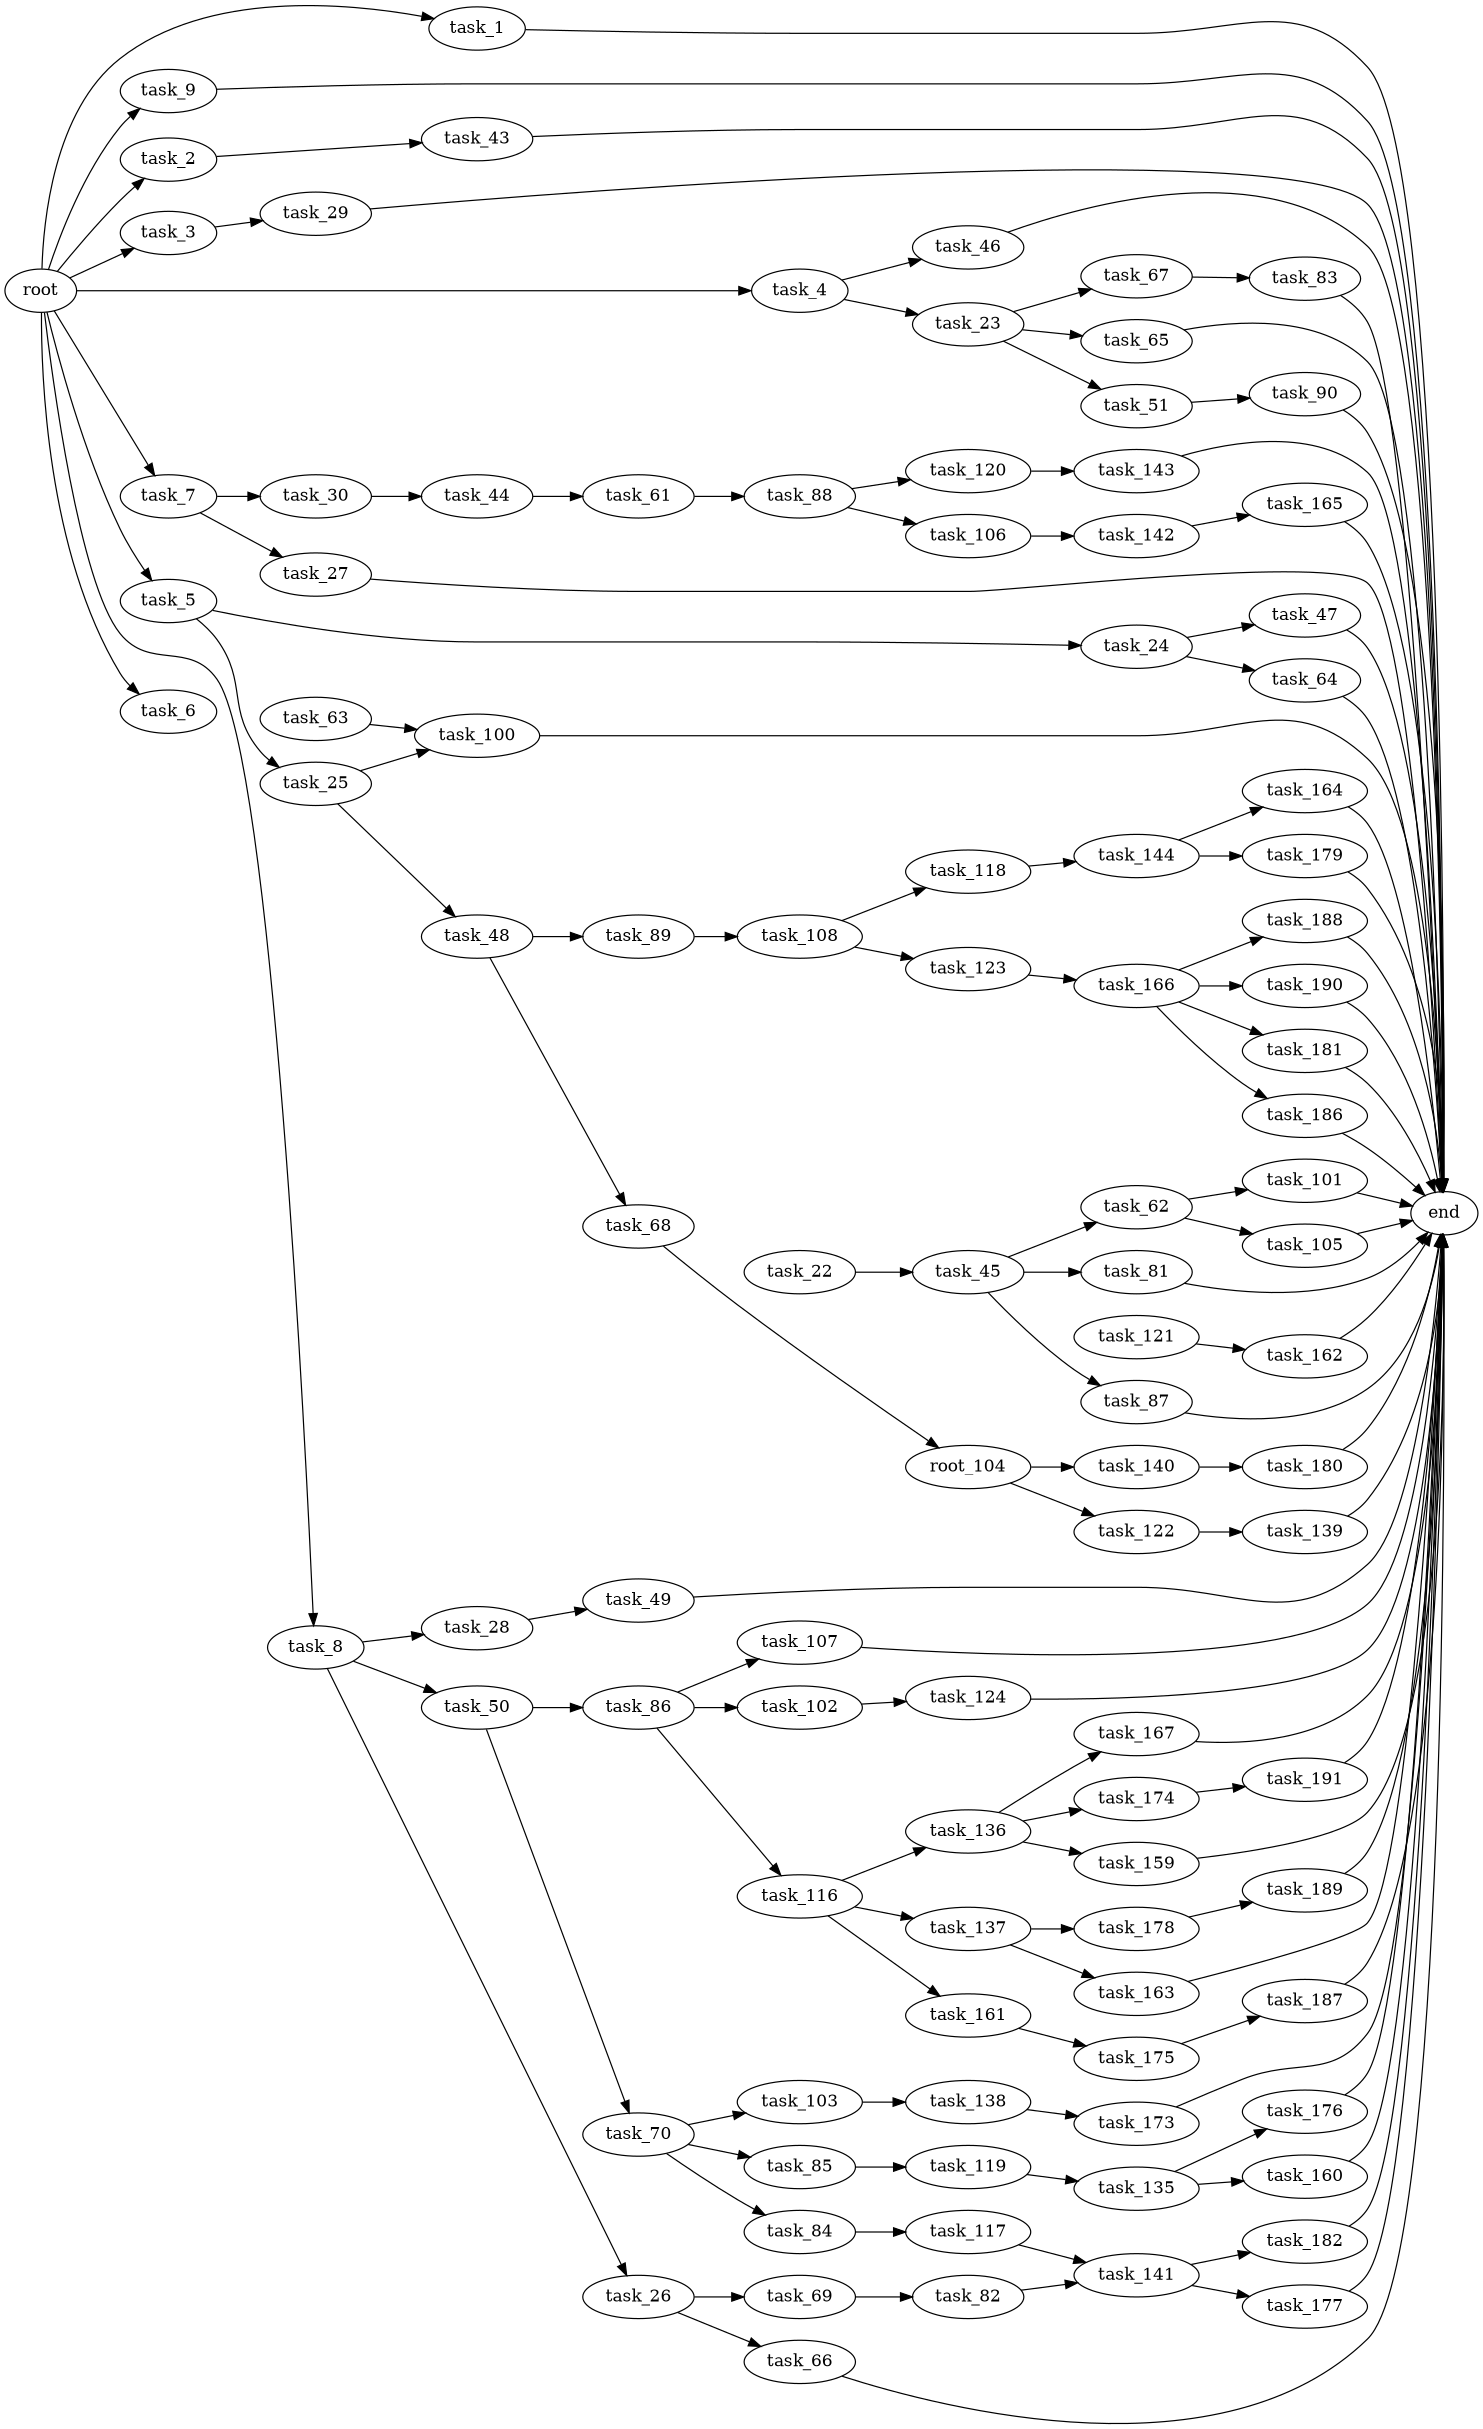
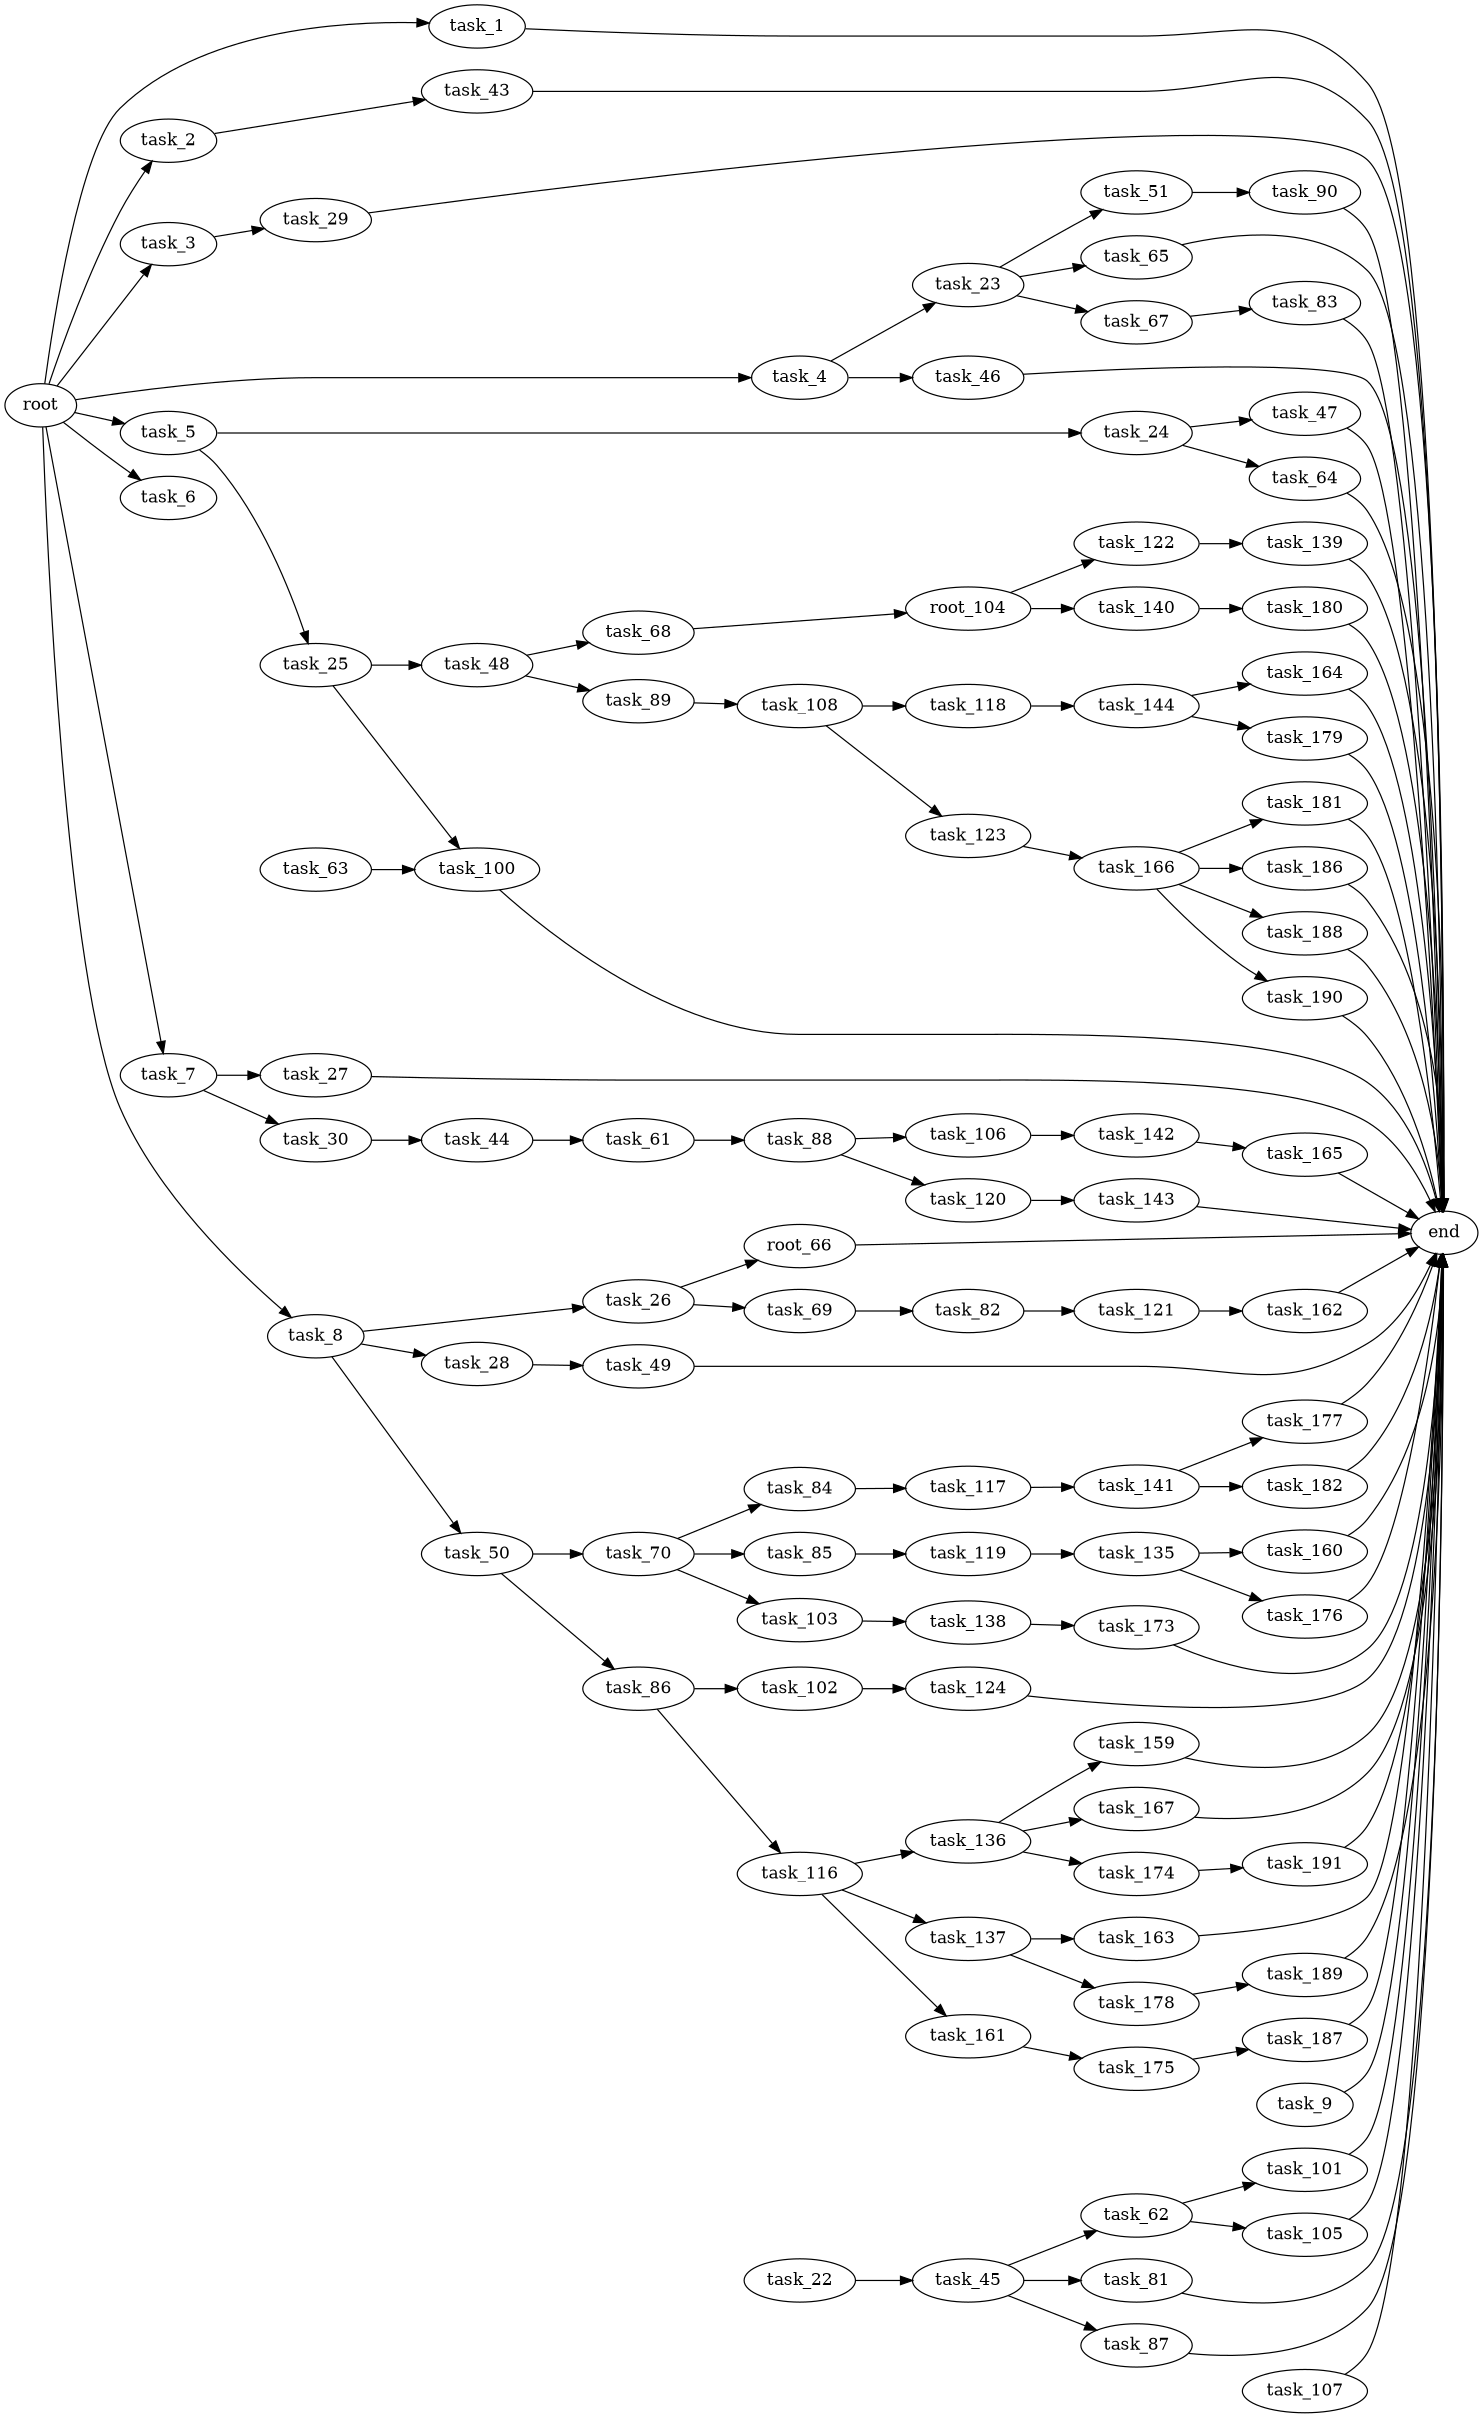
(82, 189) -> none
(713, 1678) -> none
(1043, 2287) -> (1043, 1311)
(800, 2362) -> (800, 1246)
